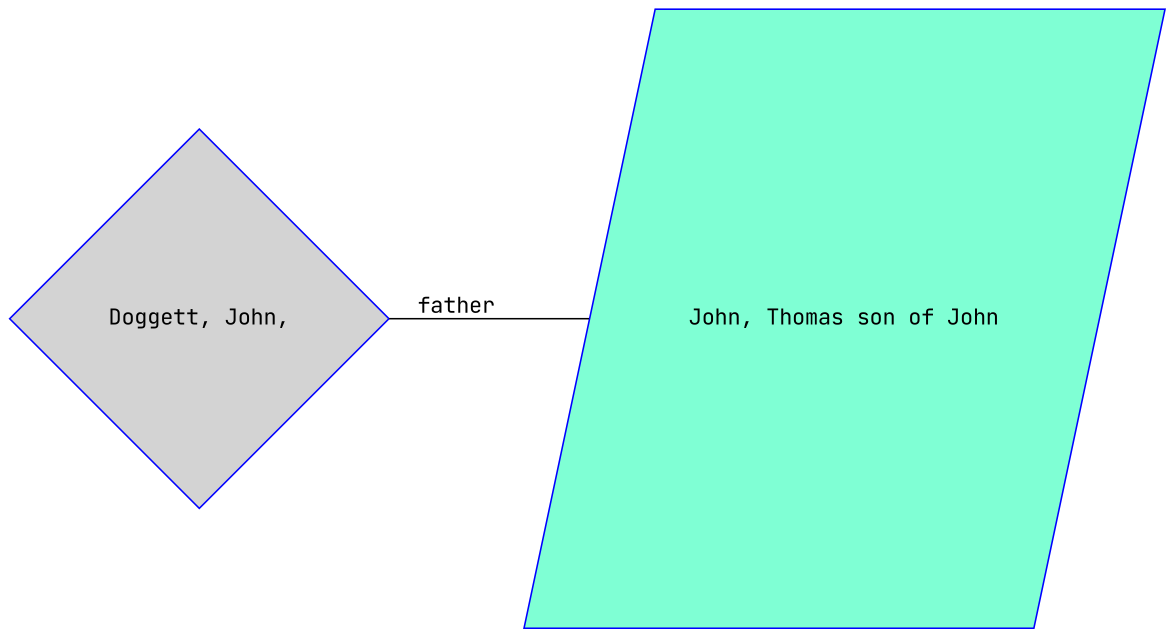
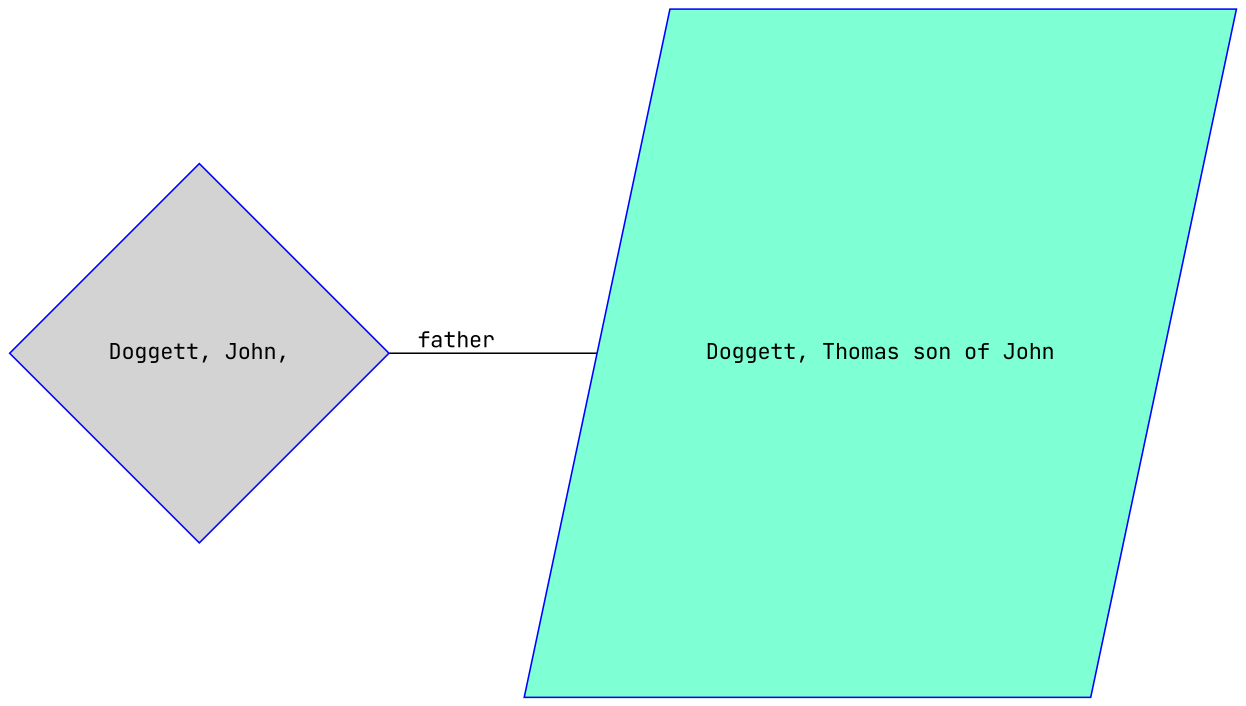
(845, 319) -> (880, 353)
